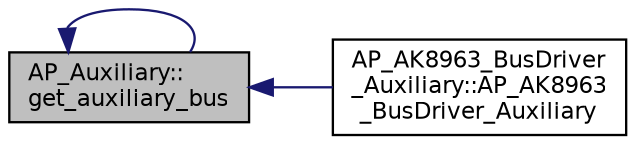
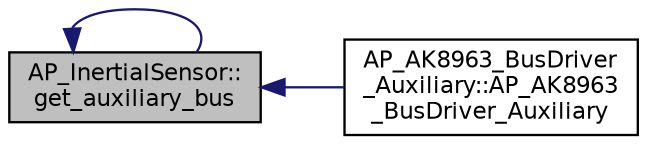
(129, 87) -> (135, 87)
